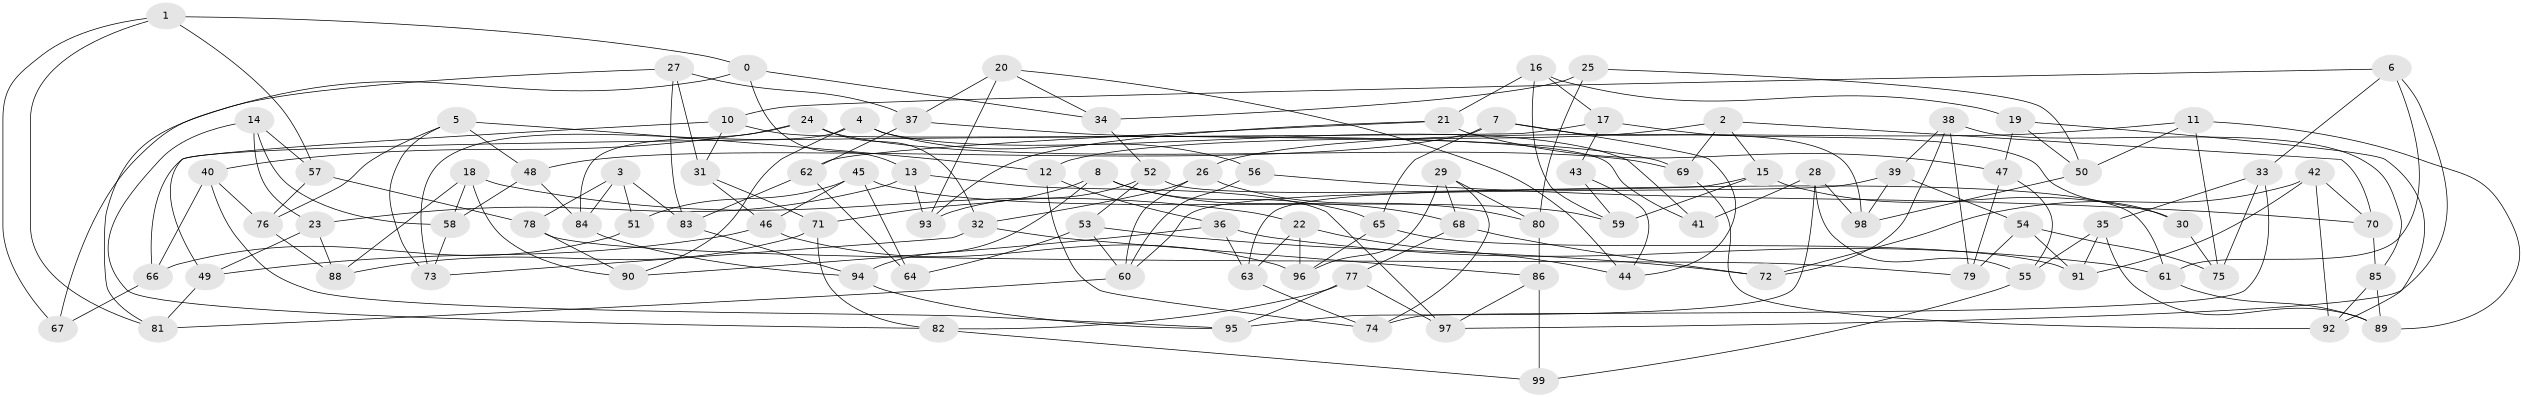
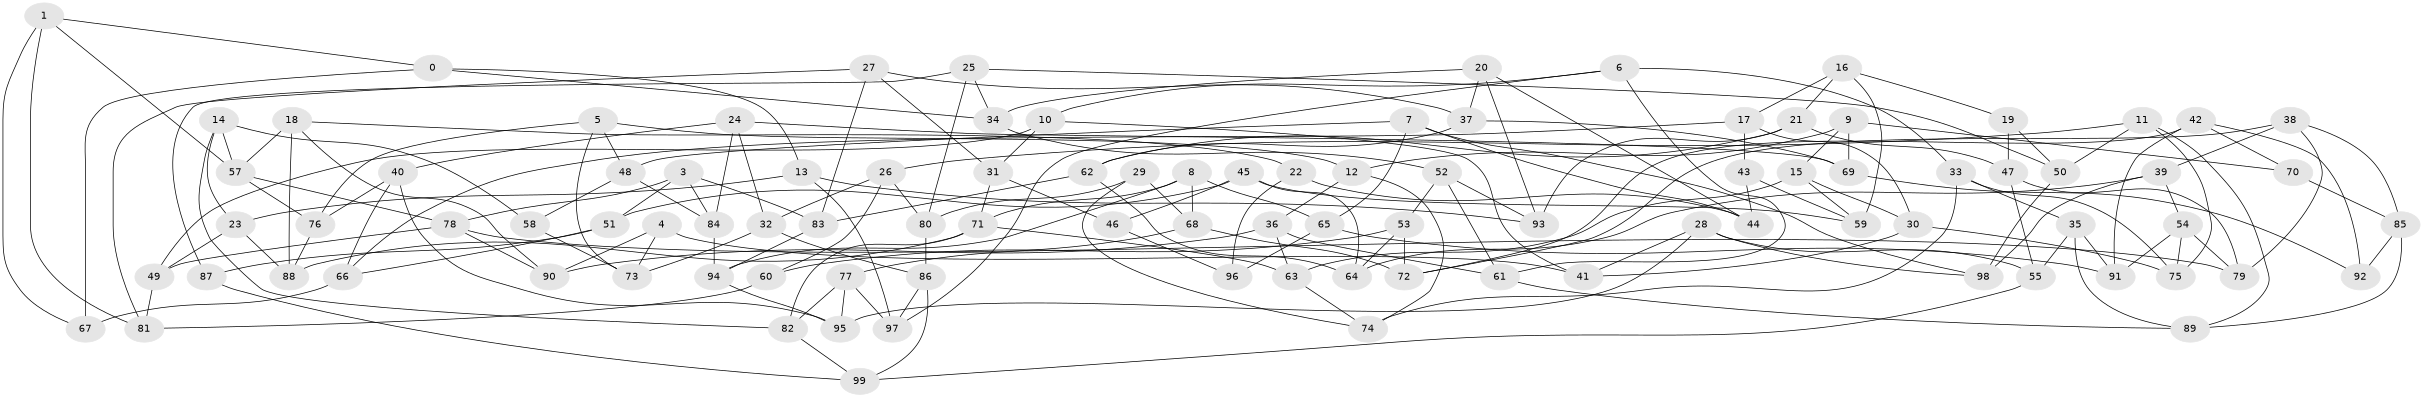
(1723, 120) -> (1849, 120)
(2359, 154) -> none
(1255, 173) -> none
(1496, 192) -> (1770, 197)
(460, 199) -> (264, 146)
(1404, 239) -> none
(1274, 251) -> (1095, 239)
(566, 253) -> (300, 245)
none -> (1752, 264)
none -> (207, 277)
